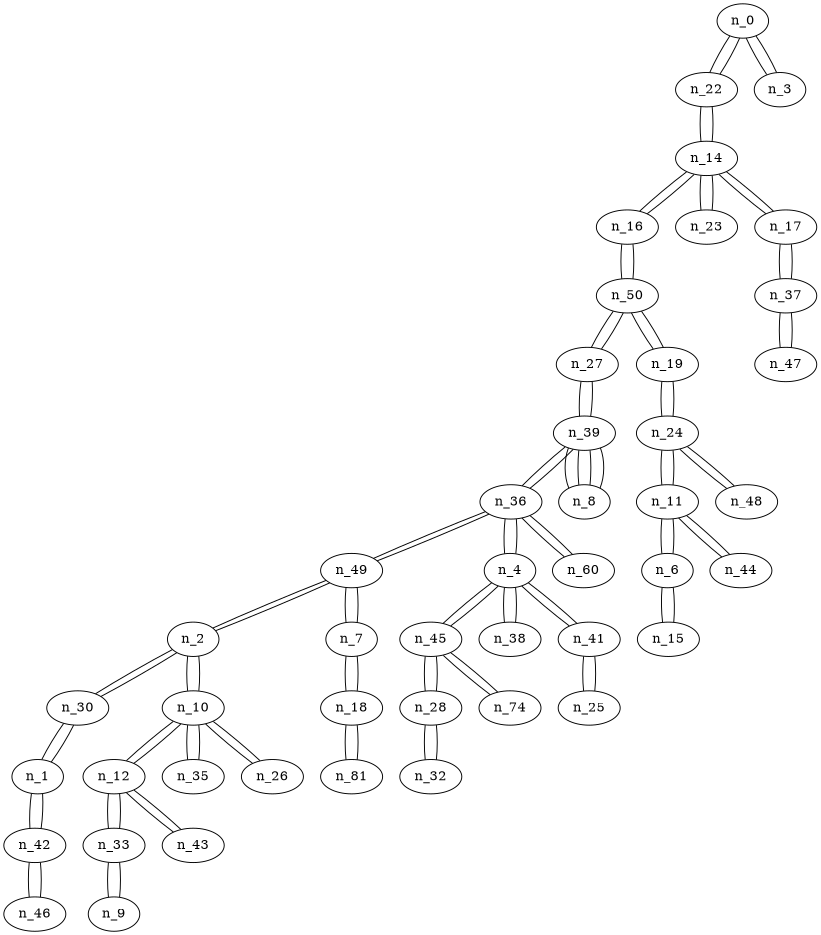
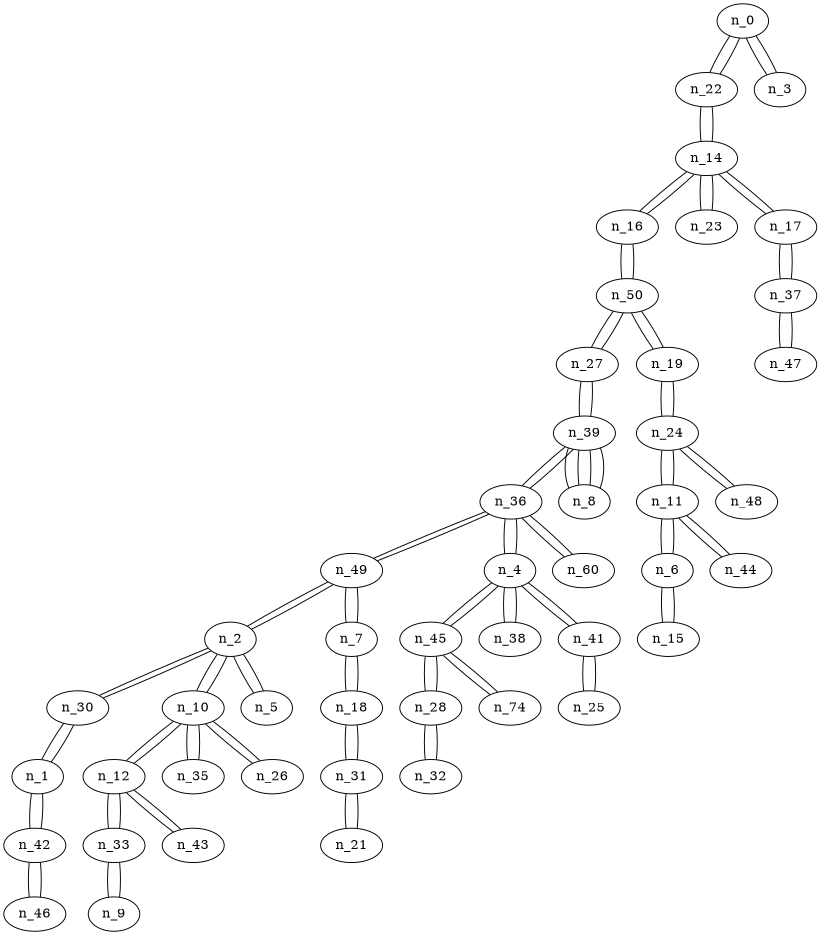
none -> (267, 708)
(352, 777) -> (352, 777)
none -> (352, 845)
